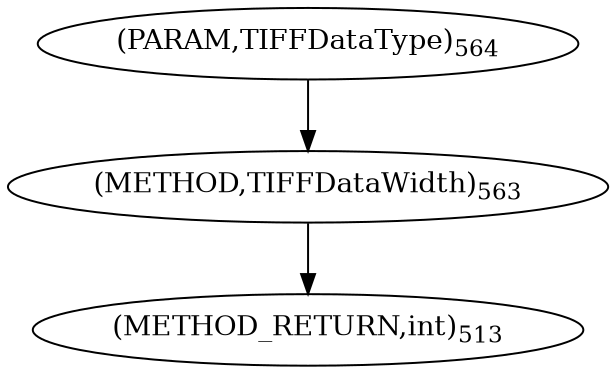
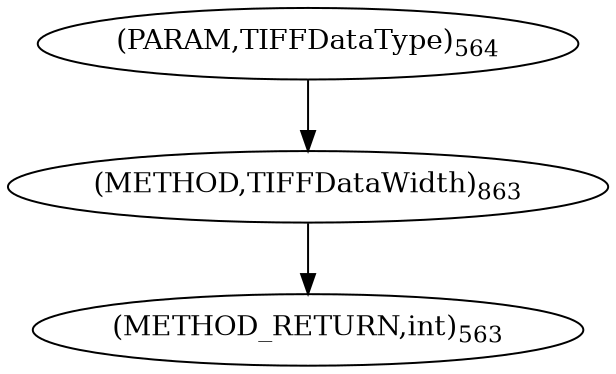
(500, 184) -> (500, 184)
(481, 327) -> (481, 327)
